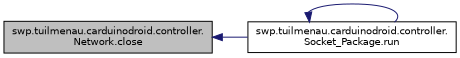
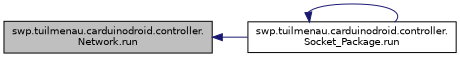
(108, 37) -> (108, 37)
